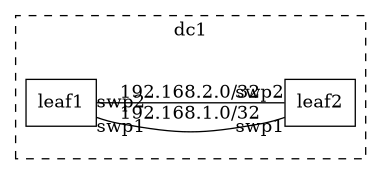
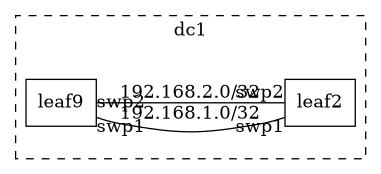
(61, 103) -> (61, 103)
